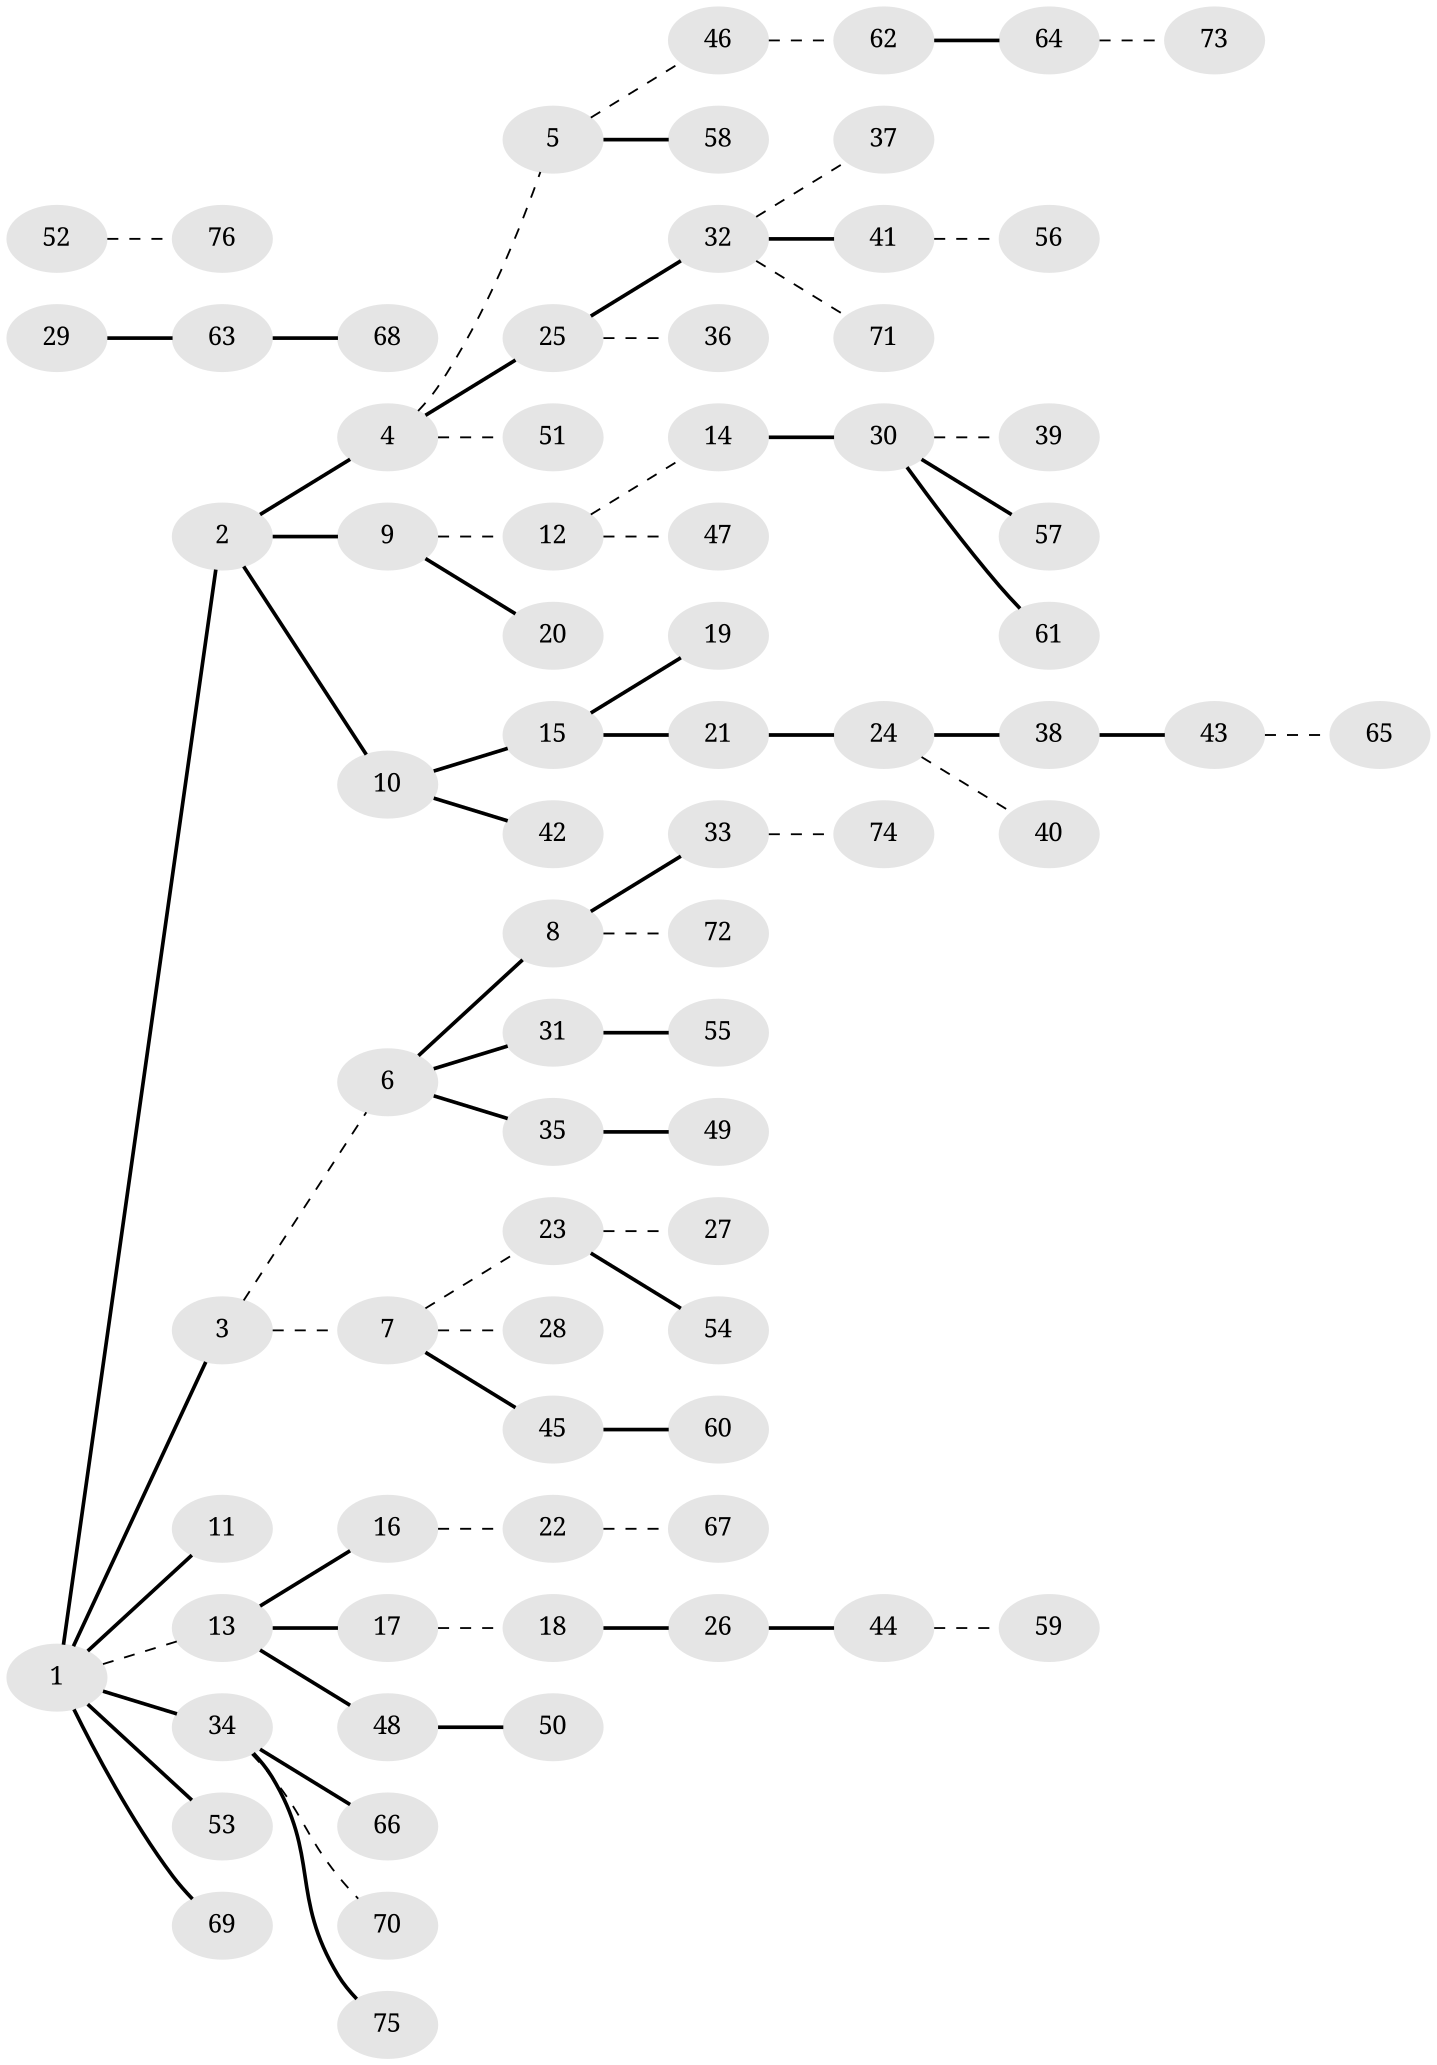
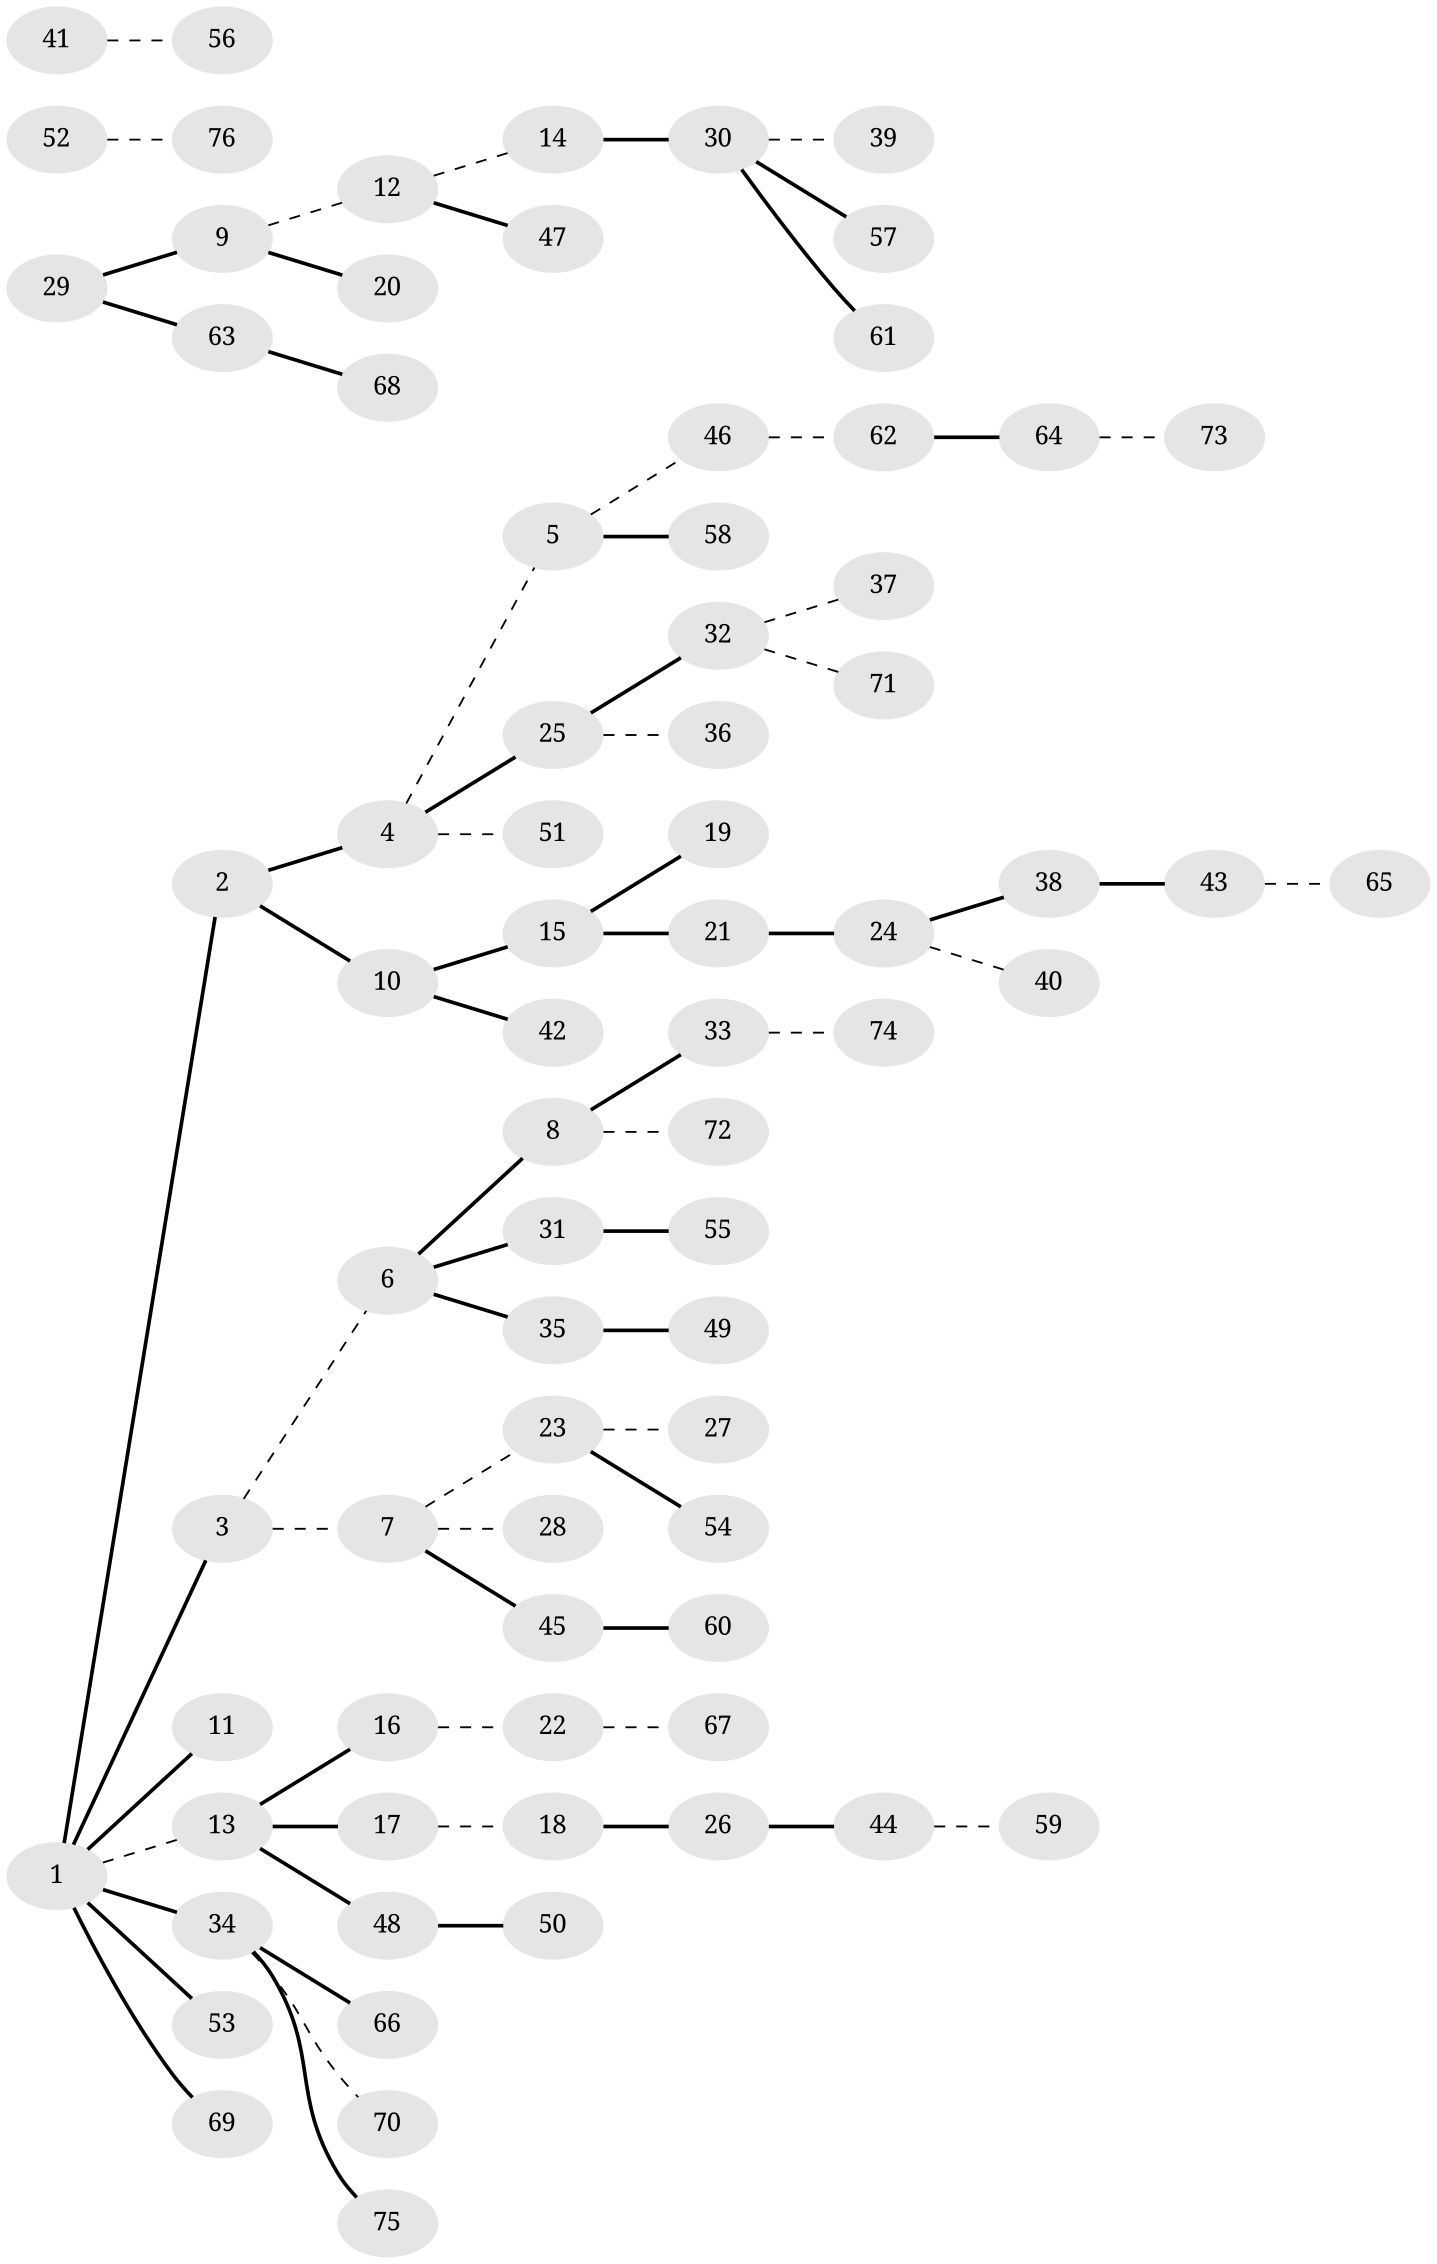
(801, 239) -> none
(305, 537) -> (140, 264)
(636, 537) -> (471, 214)
